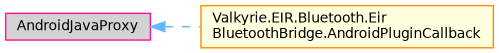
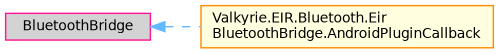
(78, 27) -> (78, 27)
